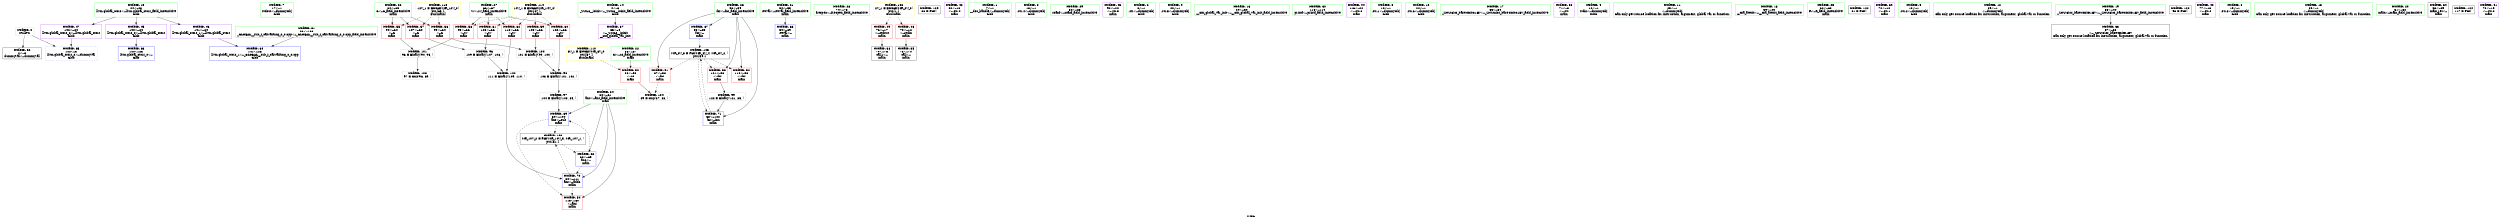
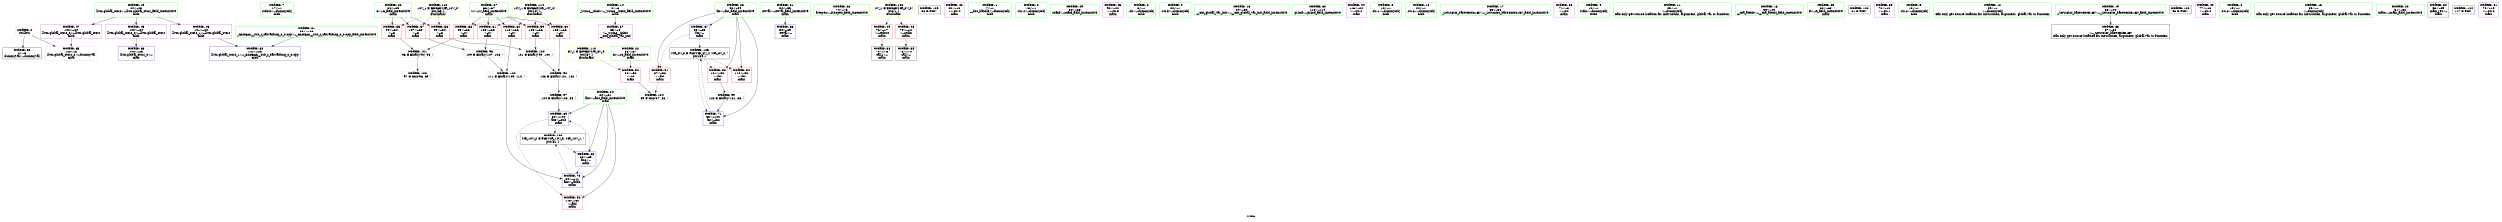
none -> (515, 21)
(681, 64) -> (669, 45)
(572, 190) -> none
